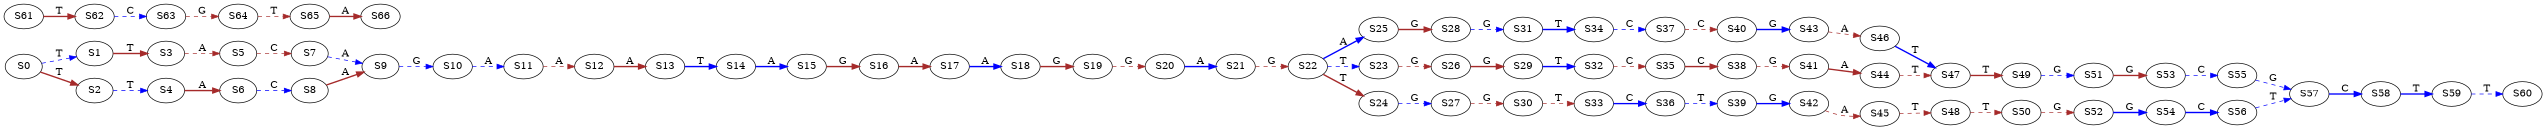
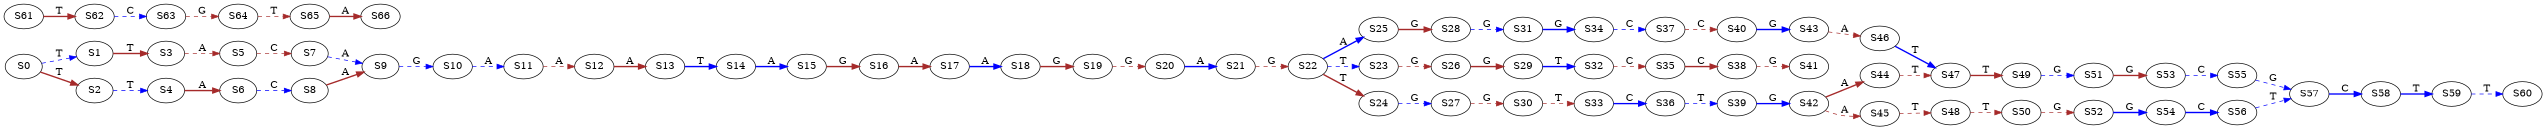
(1558, 24) -> (1558, 24)
(1841, 71) -> (1841, 91)
